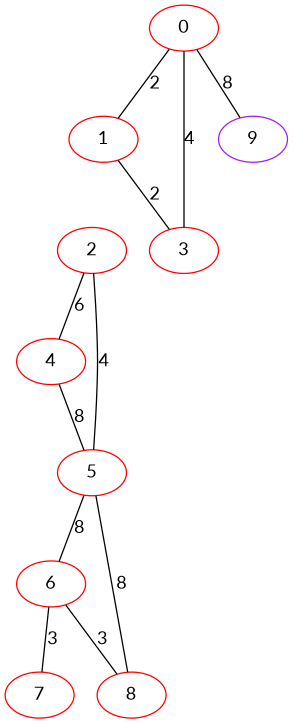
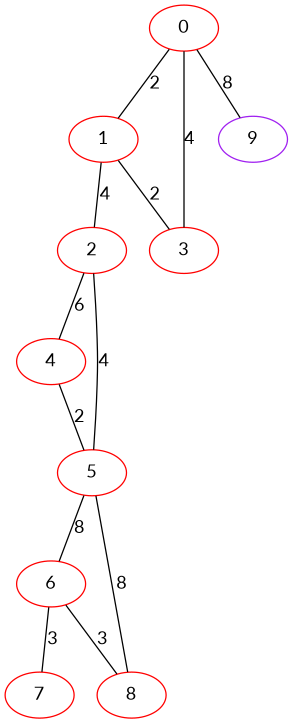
none -> (98, 195)
(80, 417) -> (80, 417)
